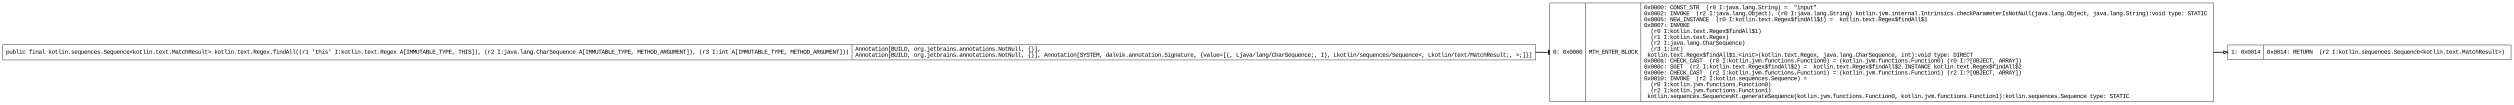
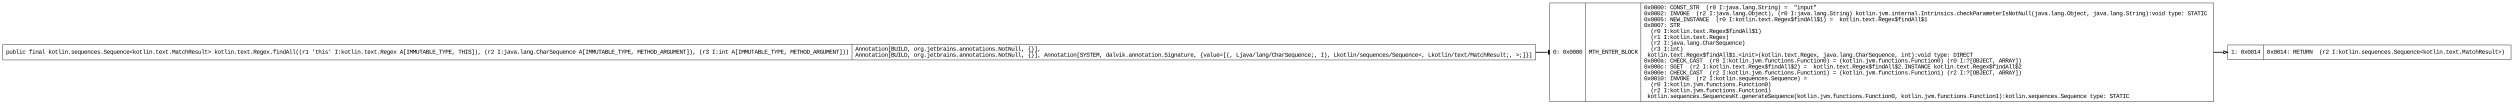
(1670, 25) -> (1665, 25)
